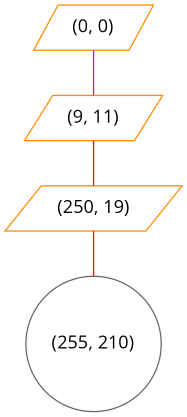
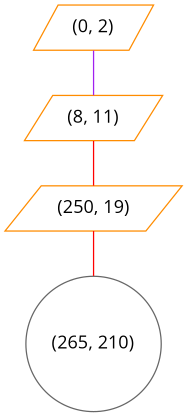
(94, 28) -> (94, 28)
(94, 118) -> (94, 118)
(94, 344) -> (94, 344)
